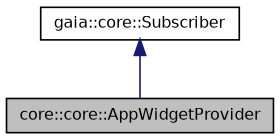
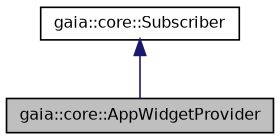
(140, 116) -> (140, 116)
